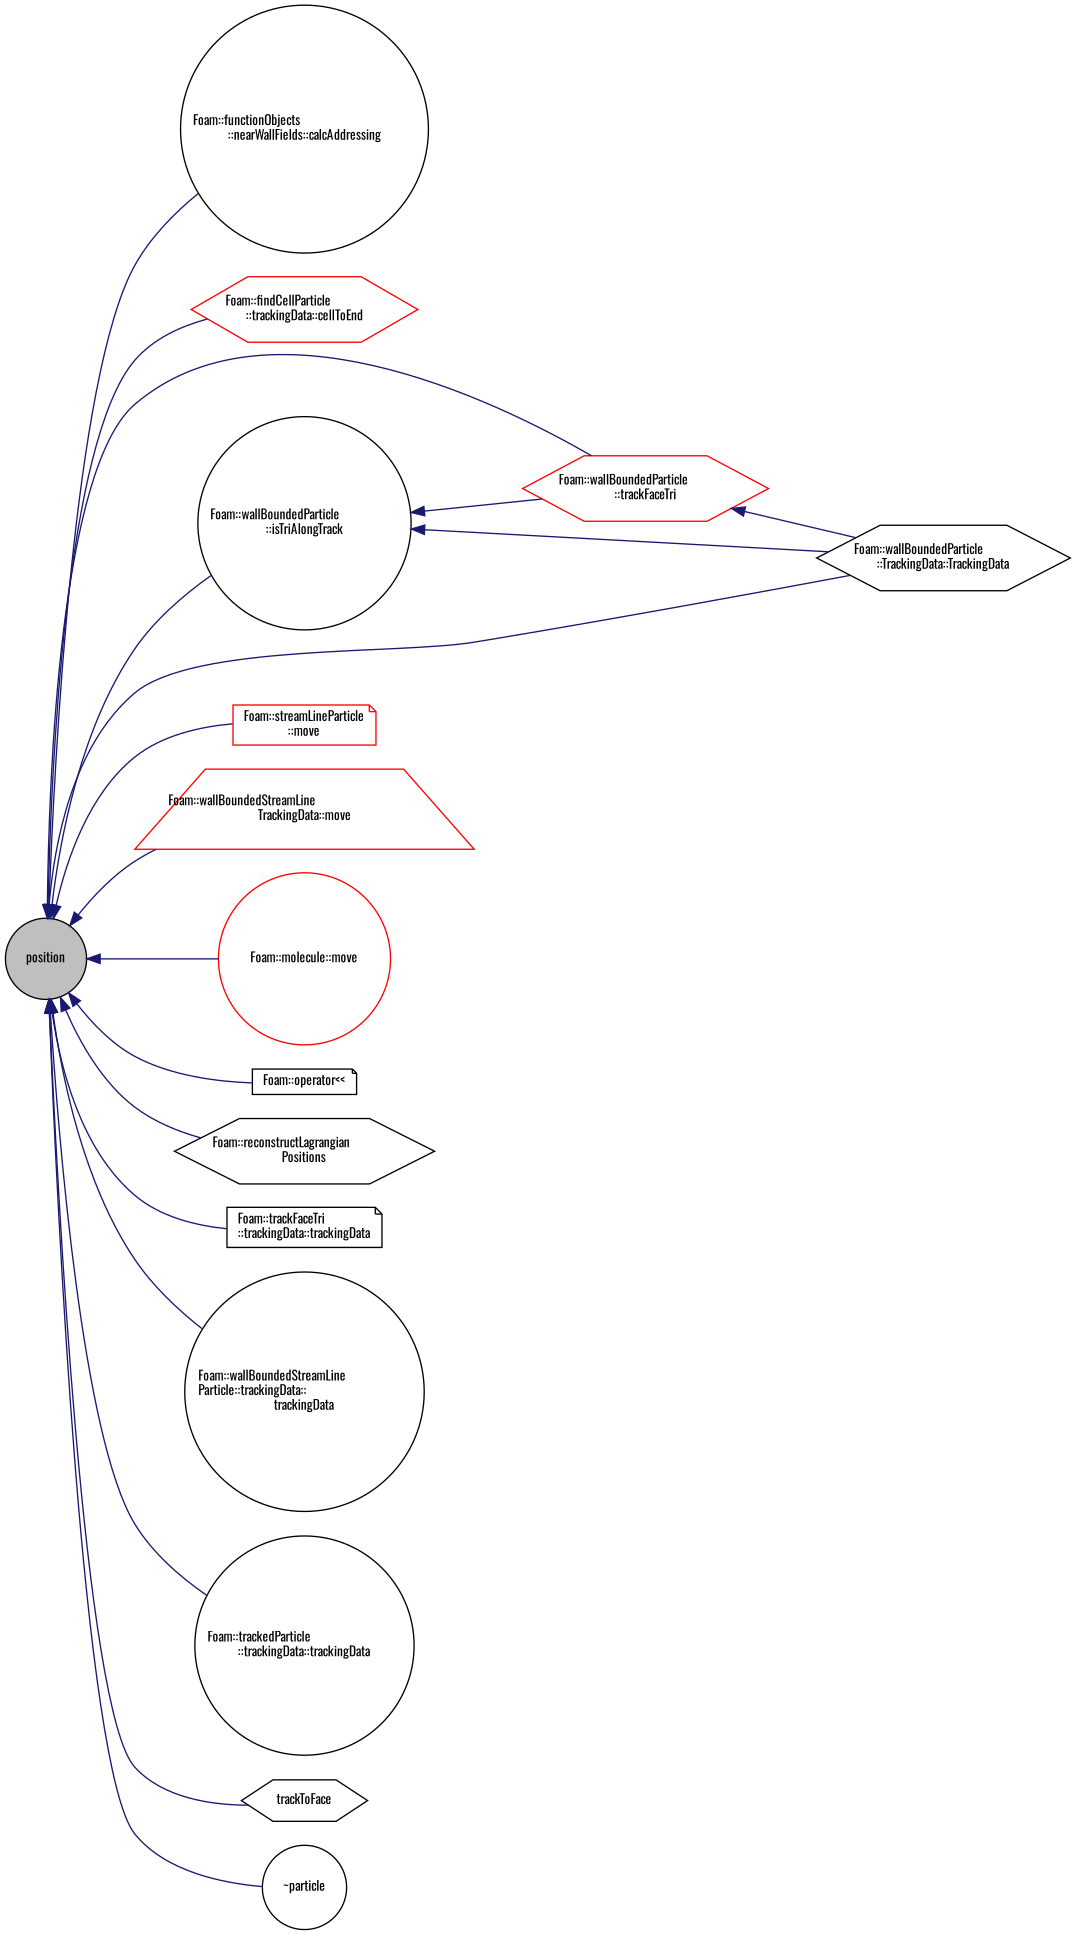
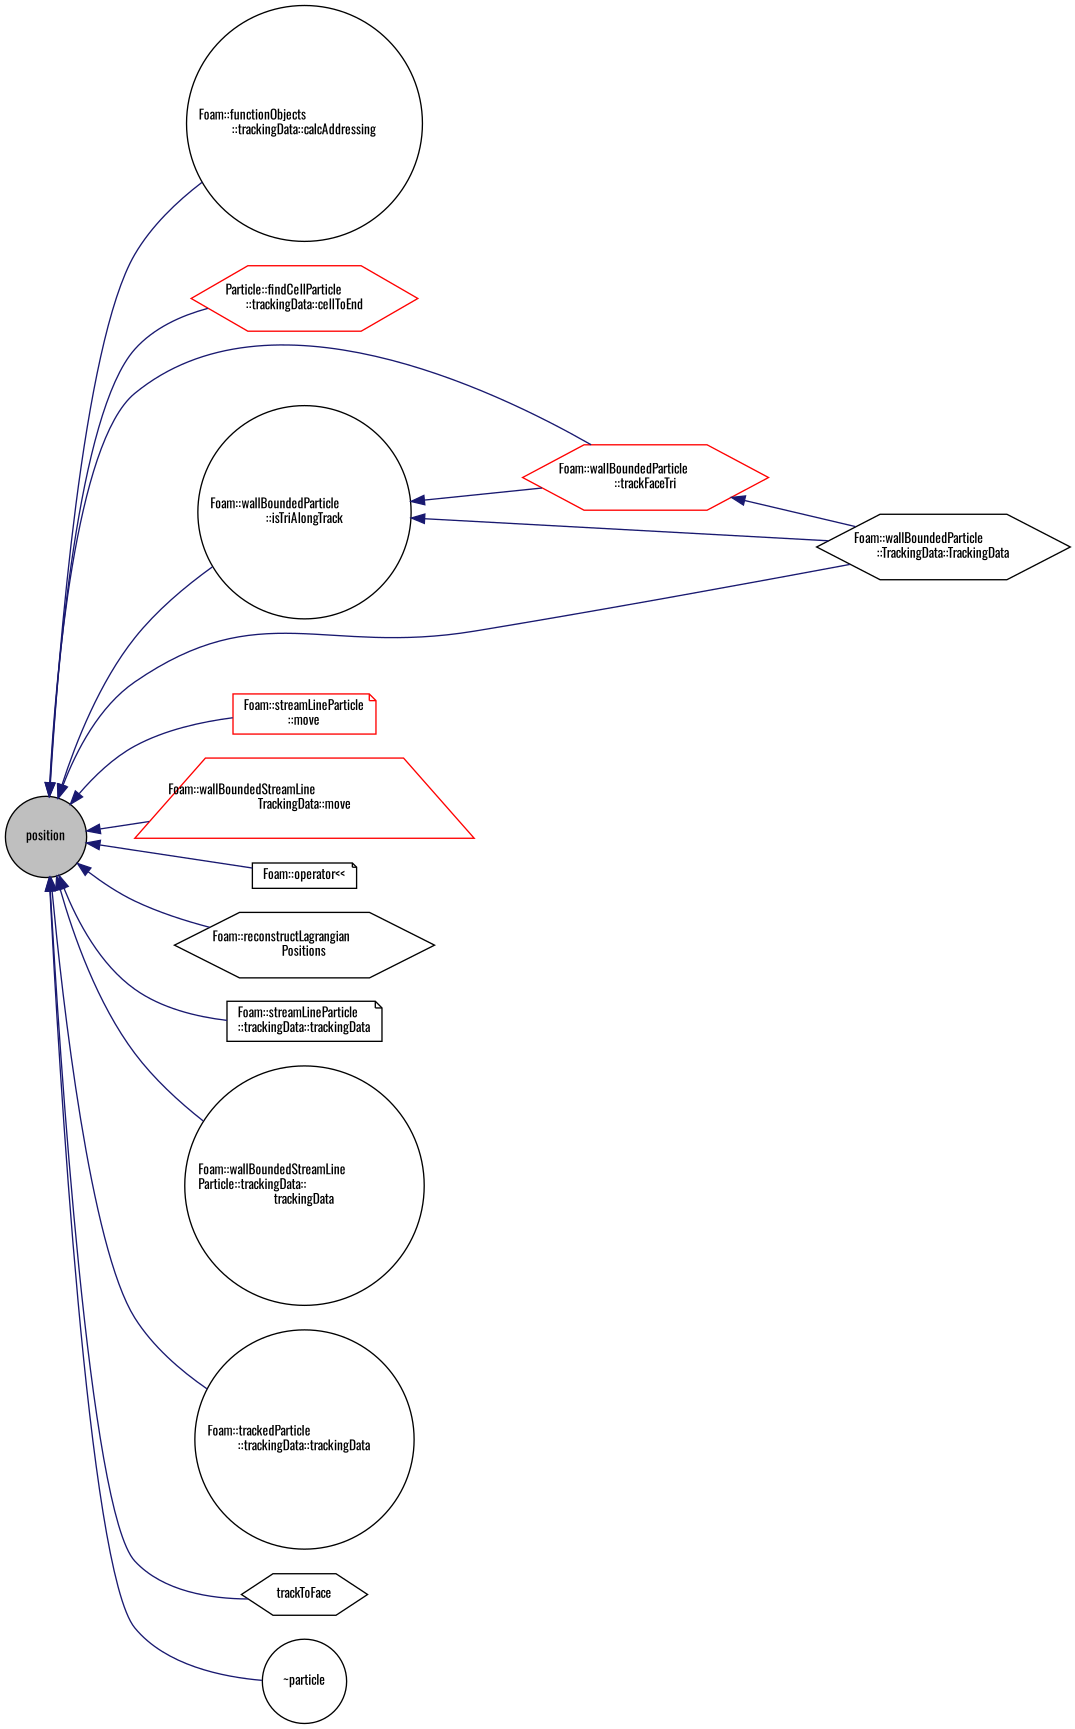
(304, 129) -> (304, 123)
(304, 309) -> (304, 298)
(304, 959) -> none
(304, 1227) -> (304, 1021)
